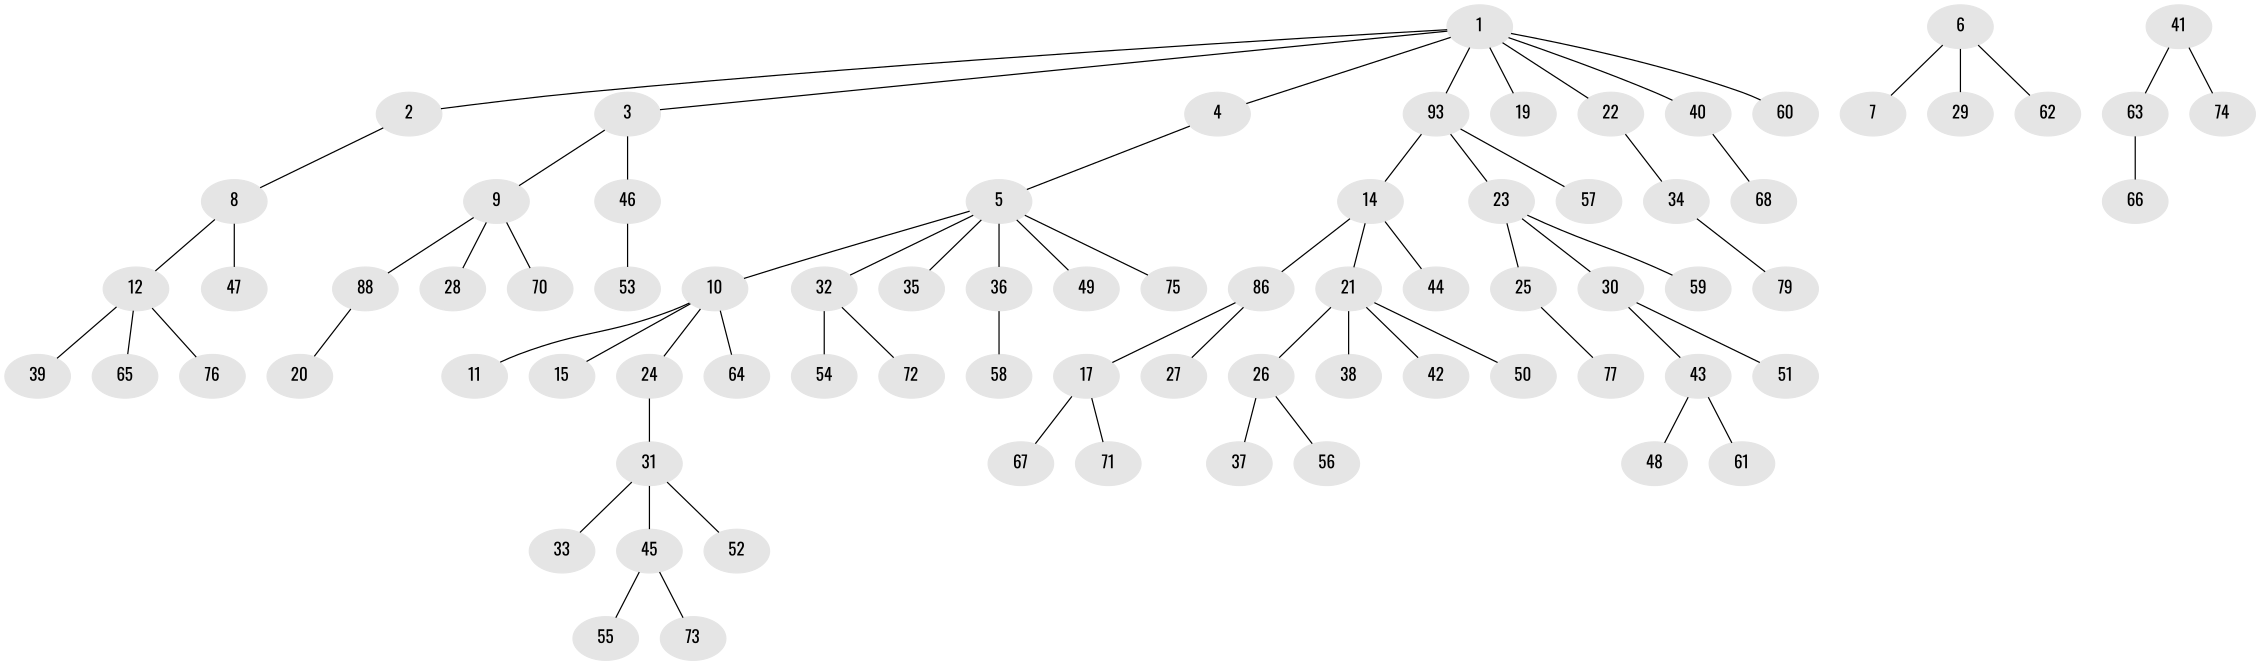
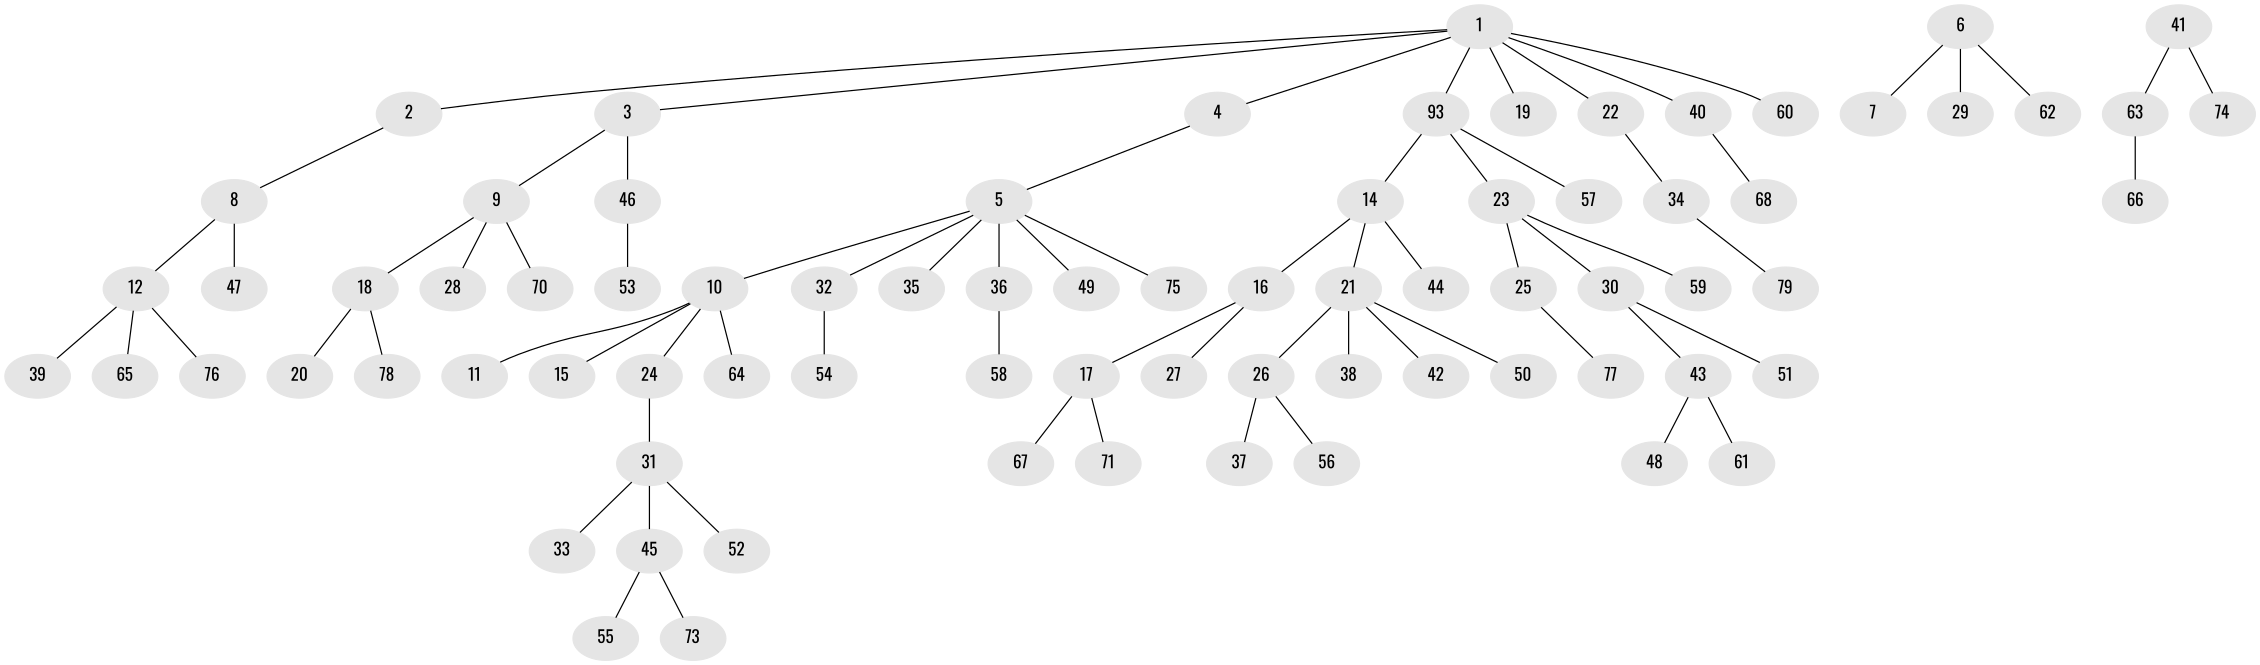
(365, 289) -> (365, 289)
(1261, 289) -> (1261, 289)
none -> (387, 376)
(912, 376) -> none
